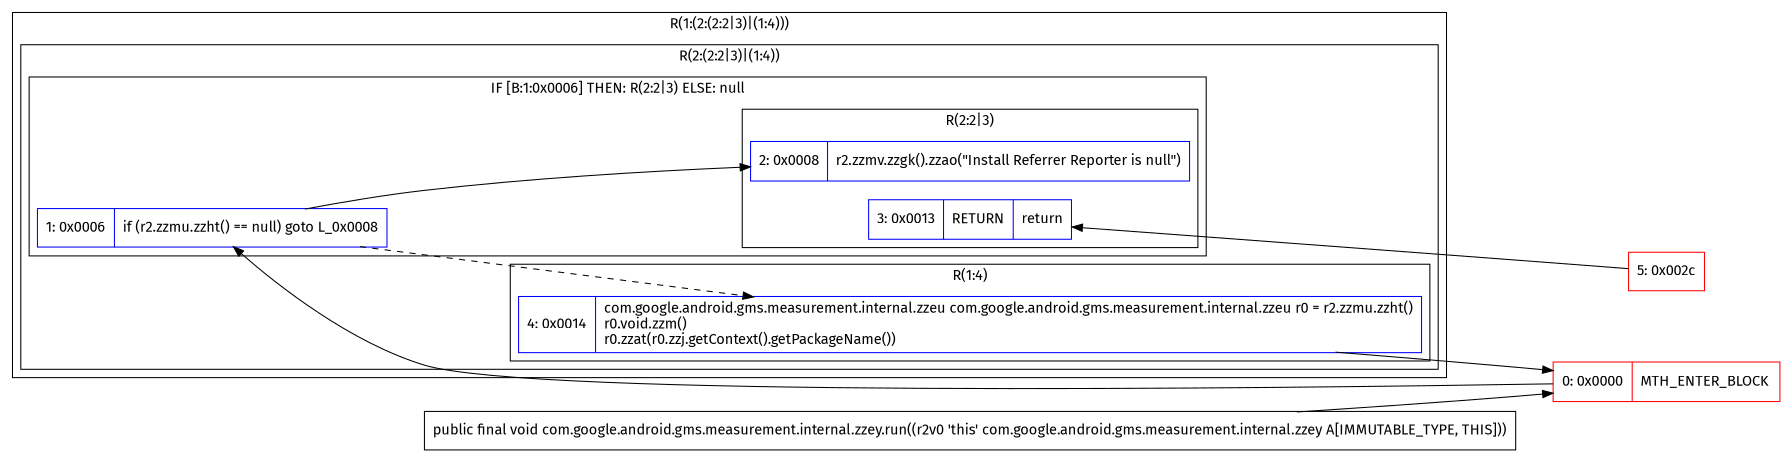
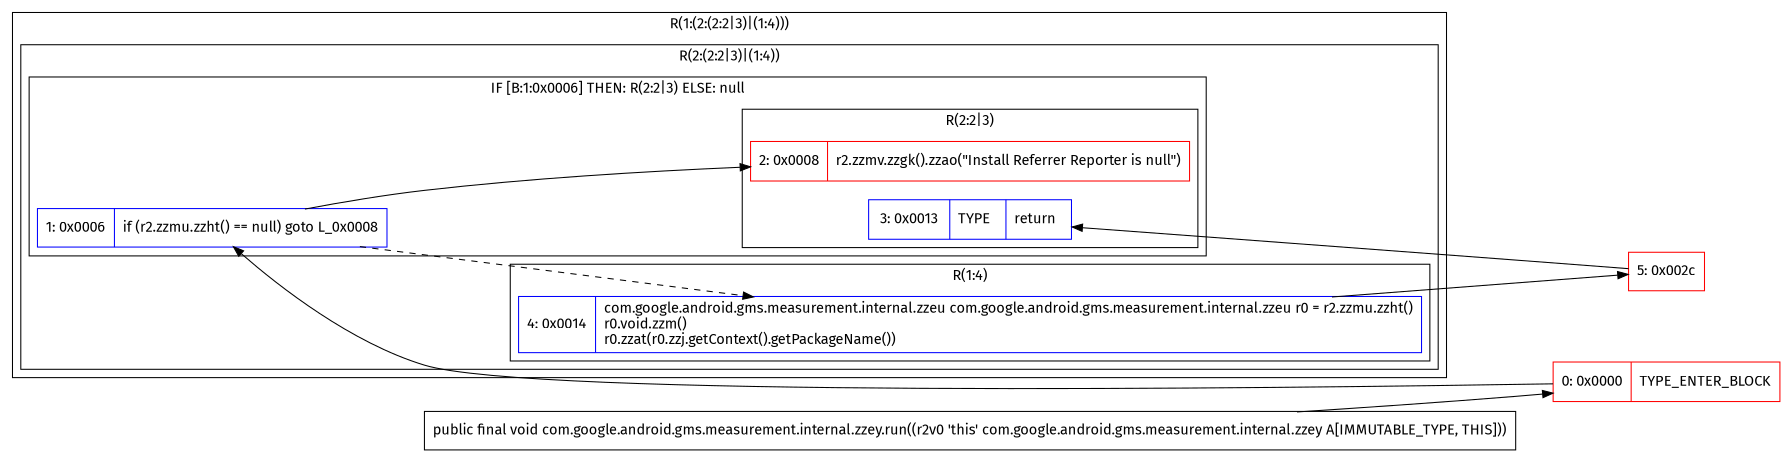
(970, 161) -> (970, 161)
(978, 219) -> (974, 219)
(1455, 362) -> (1475, 286)
(1705, 381) -> (1706, 381)
